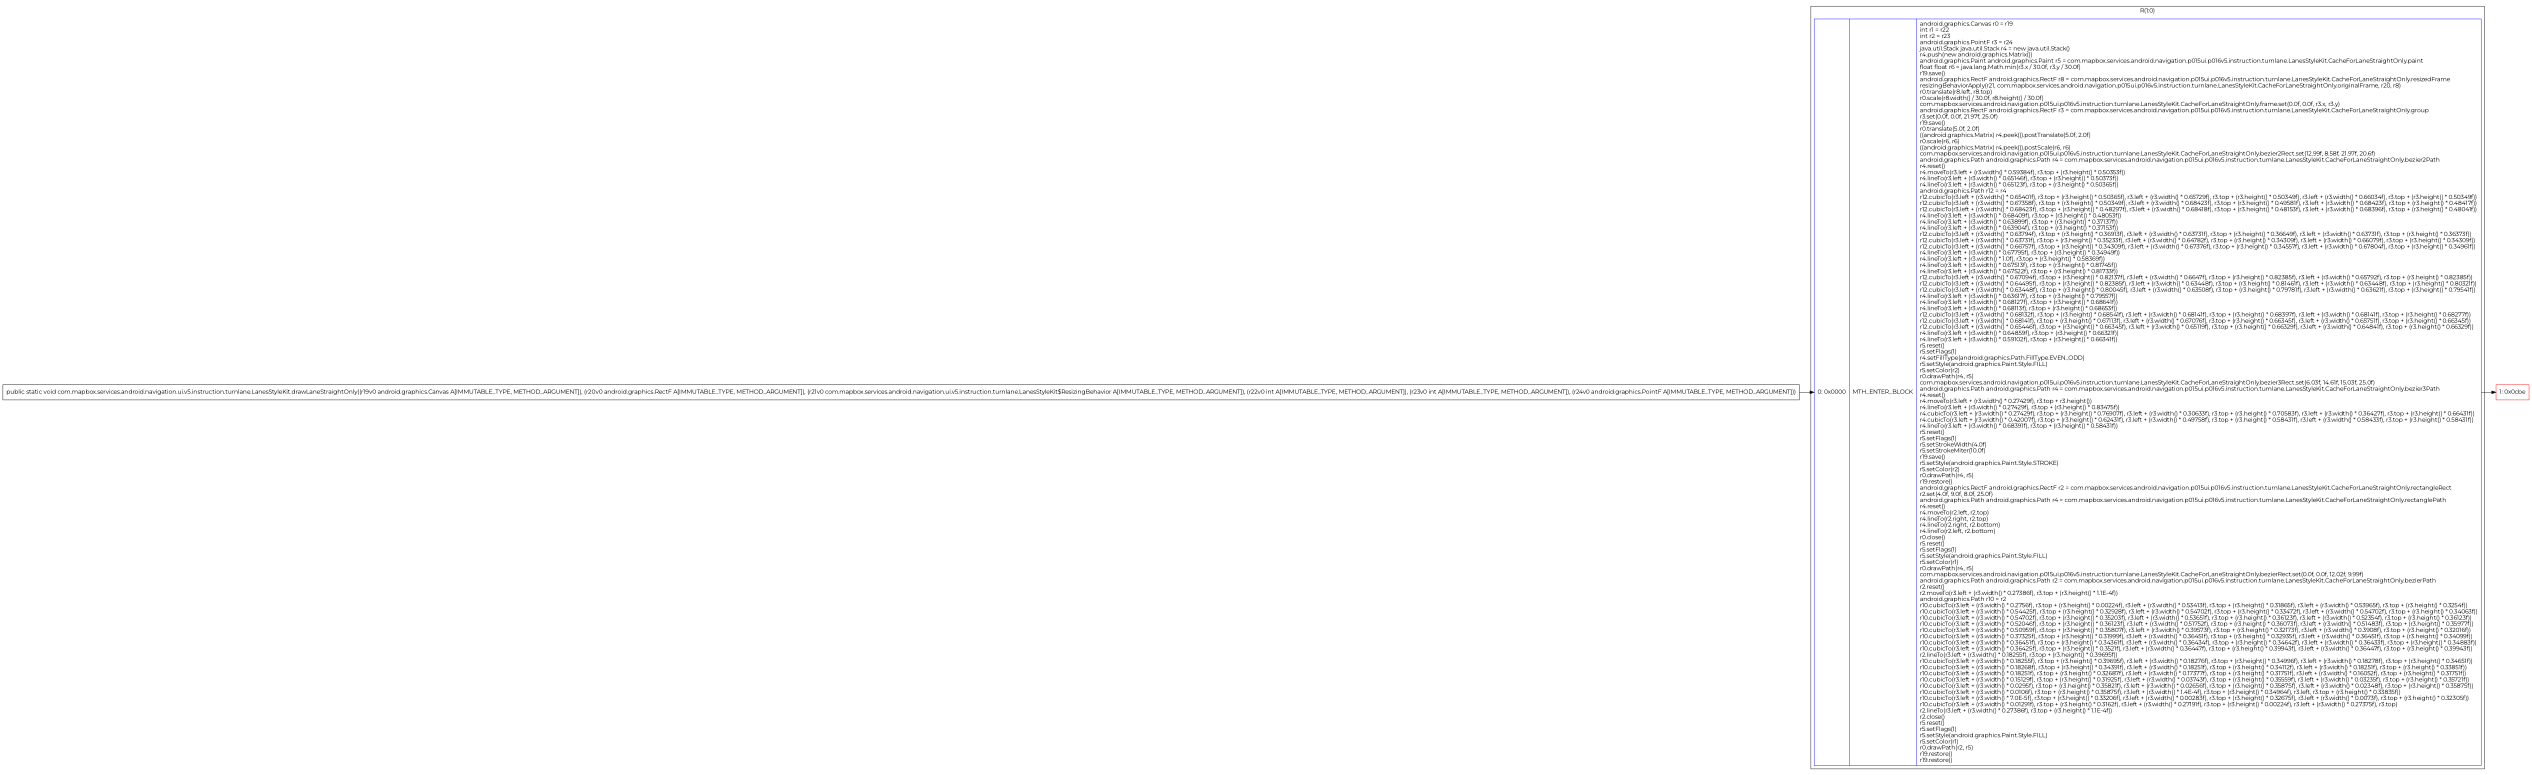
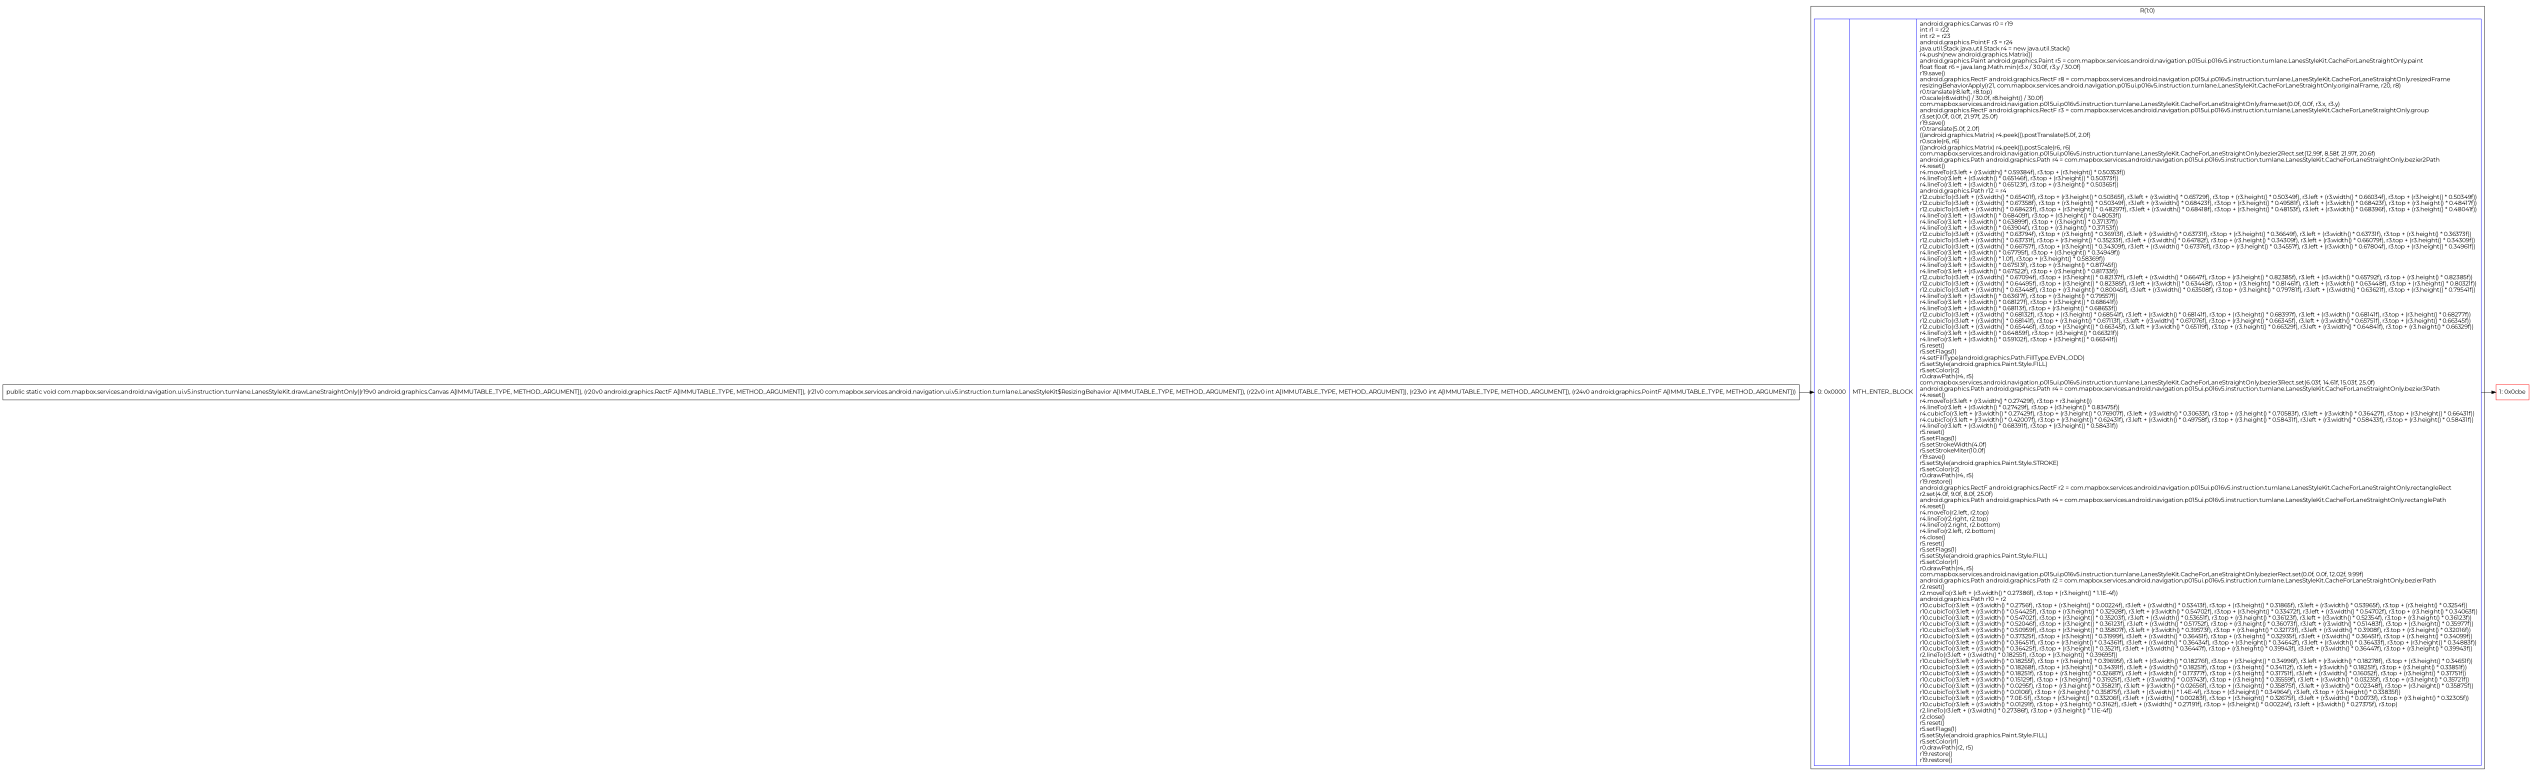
(1933, 537) -> (1933, 537)
